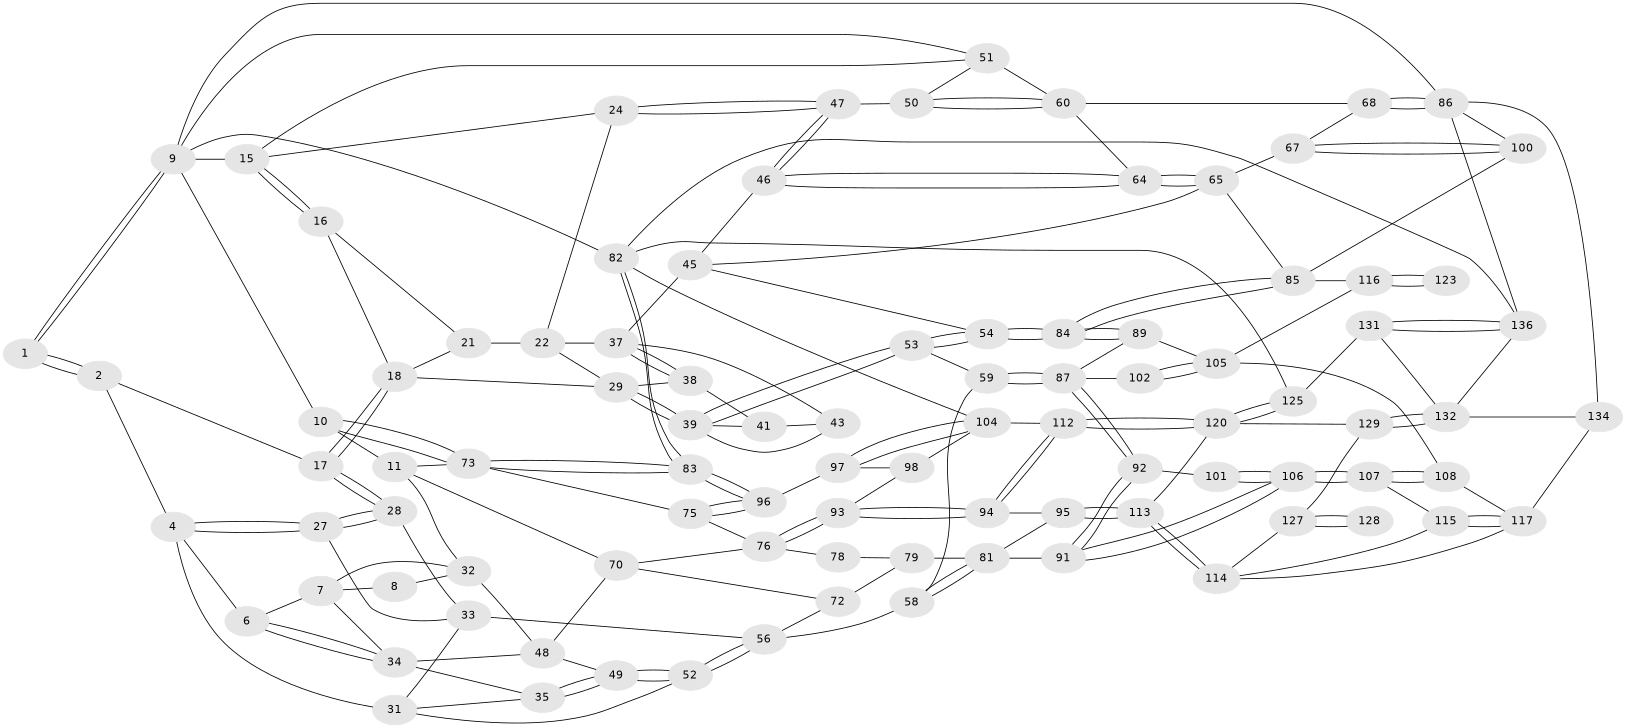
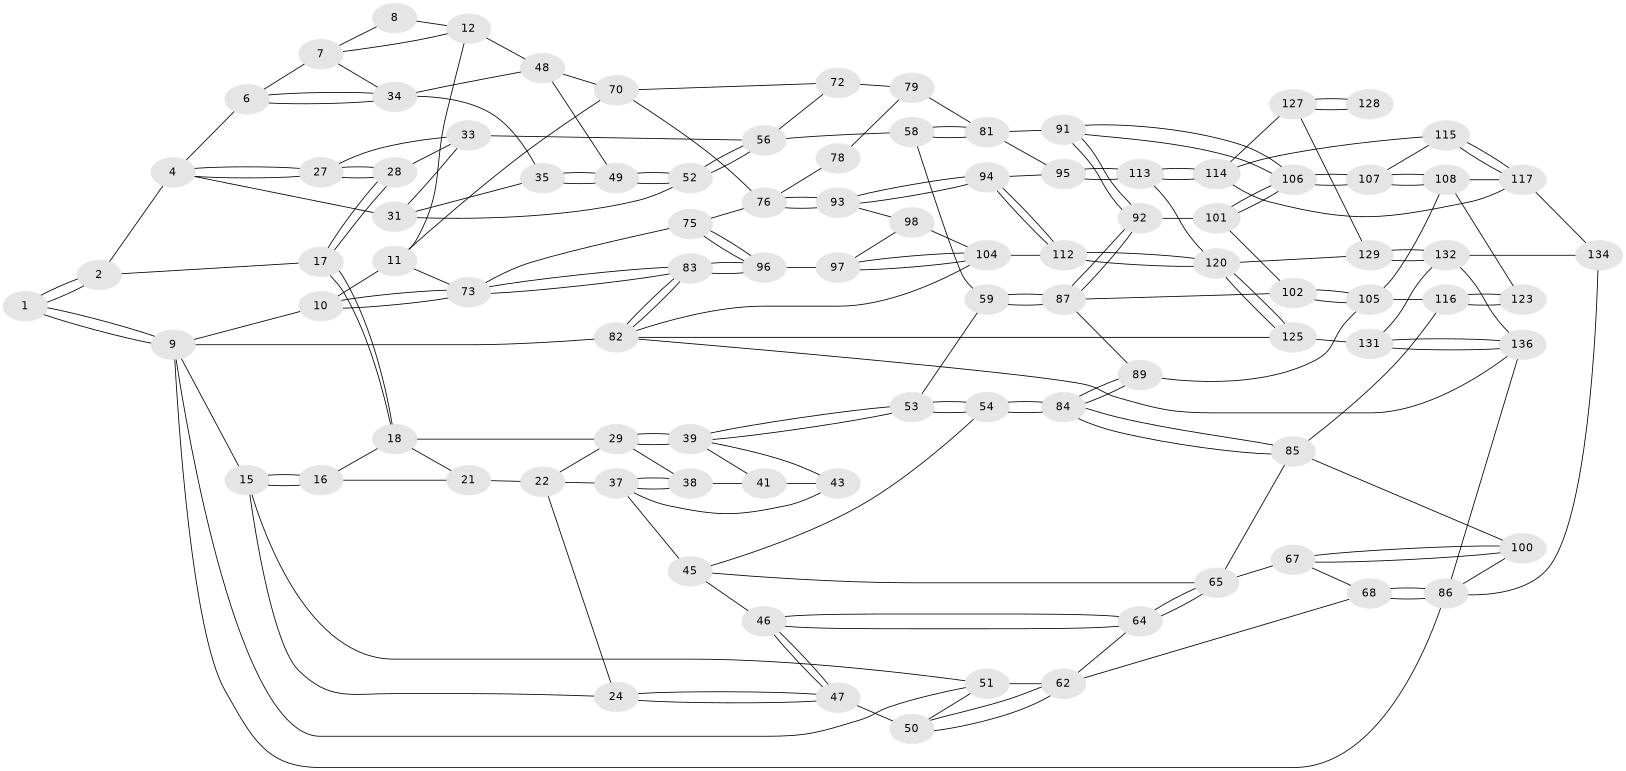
(1064, 103) -> (1064, 684)
none -> (1484, 240)
none -> (1255, 256)
(469, 571) -> (469, 29)
